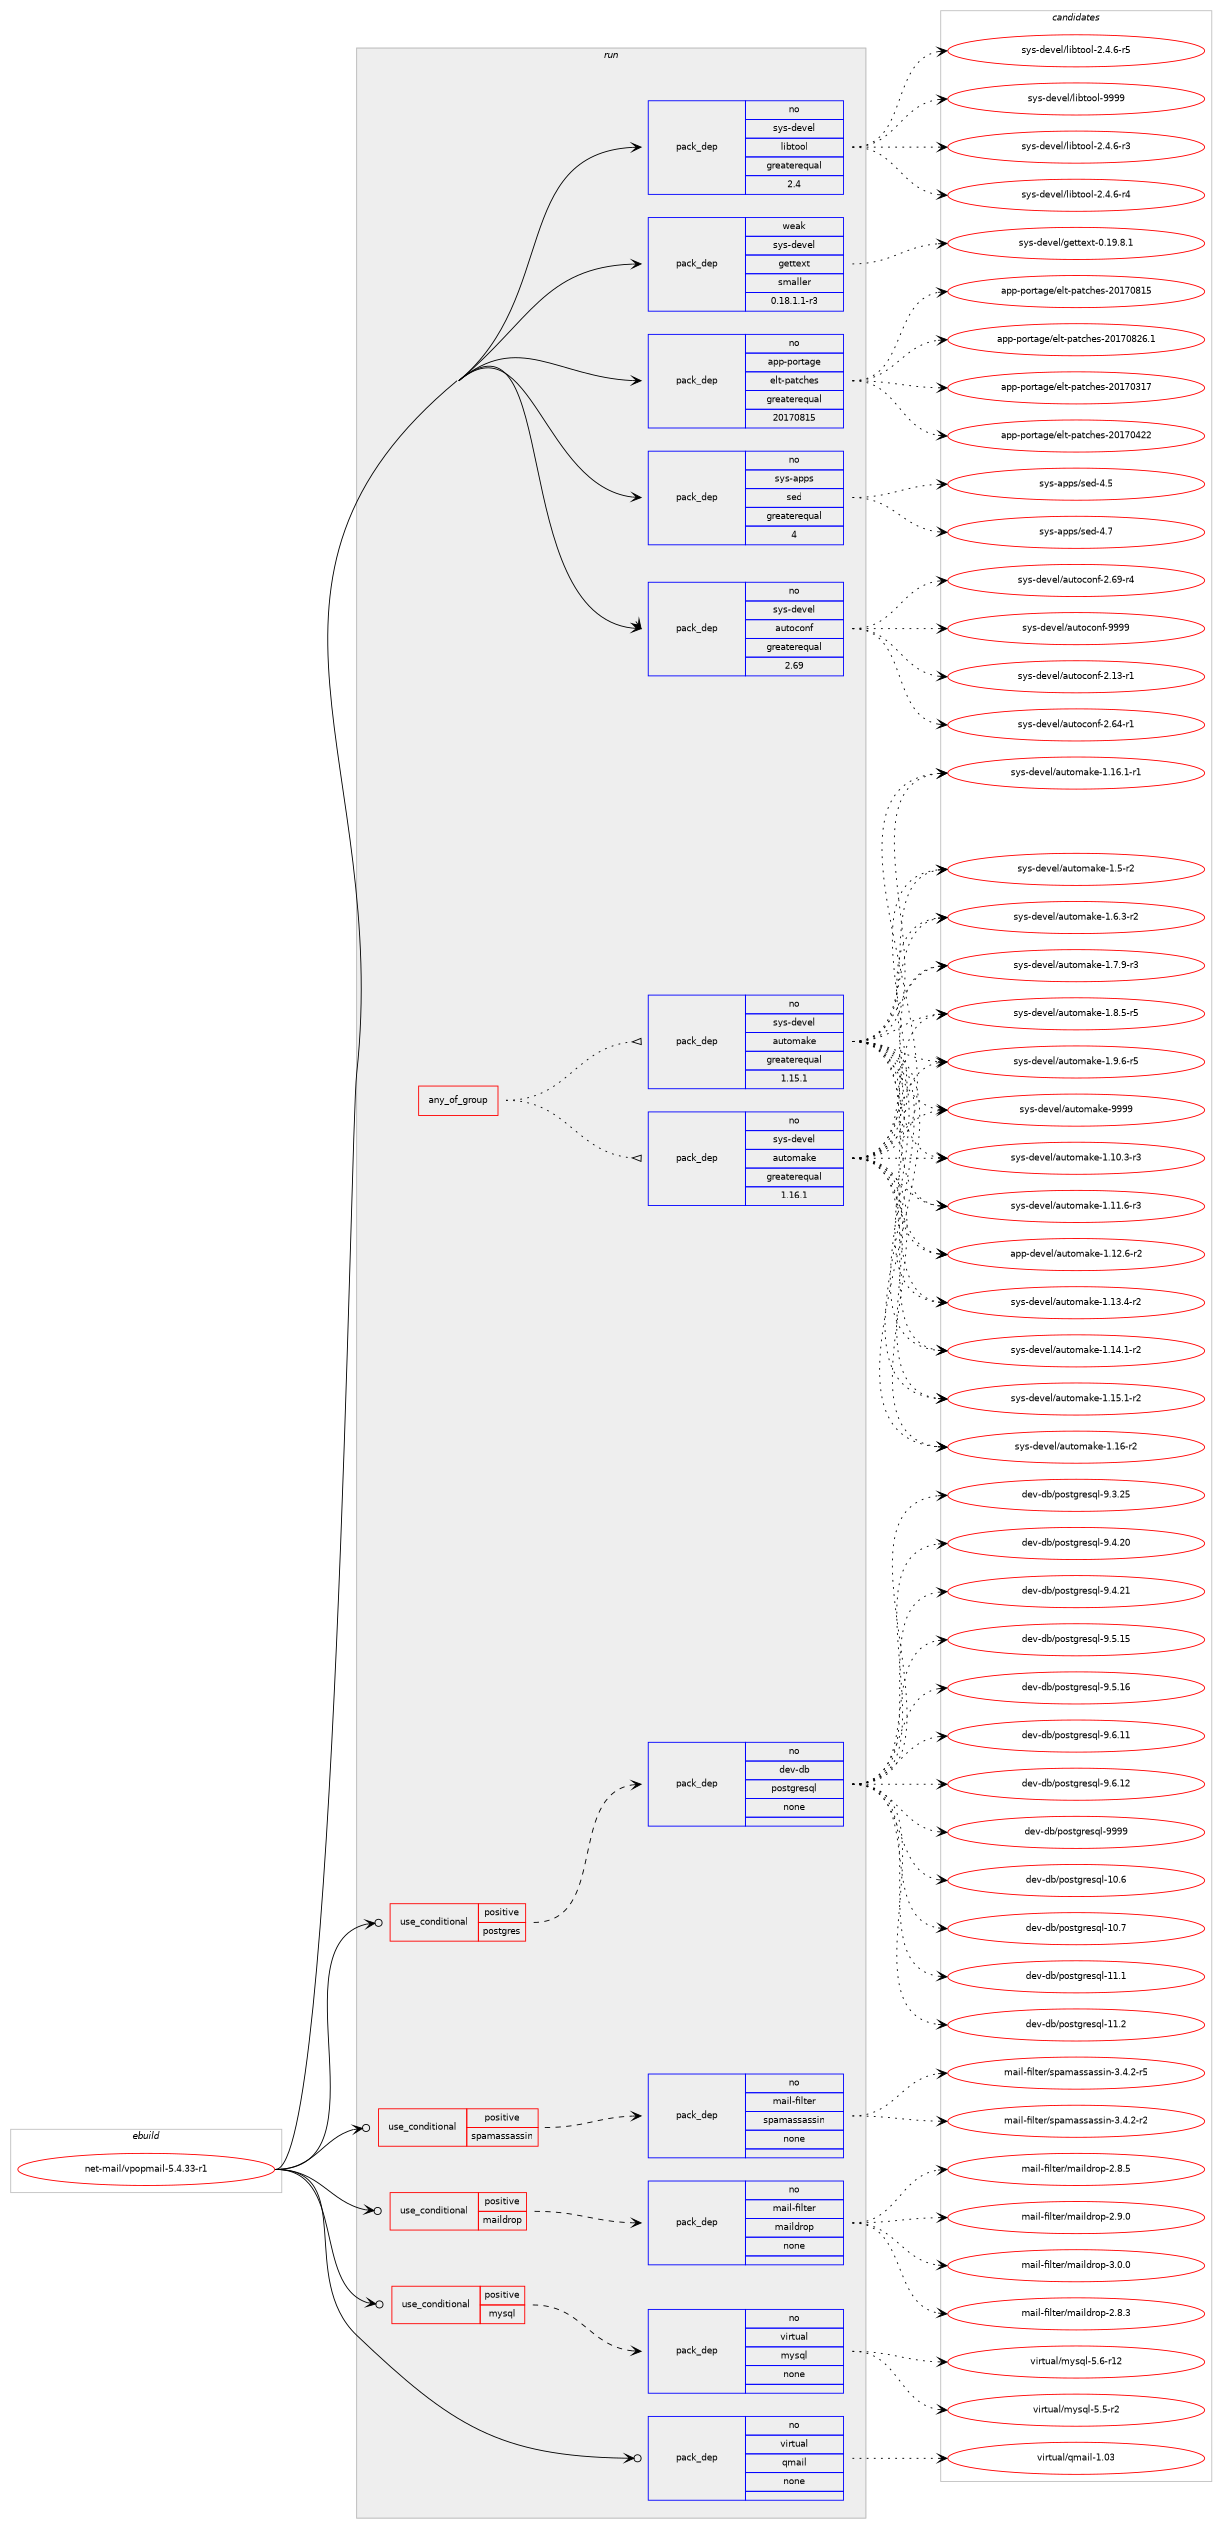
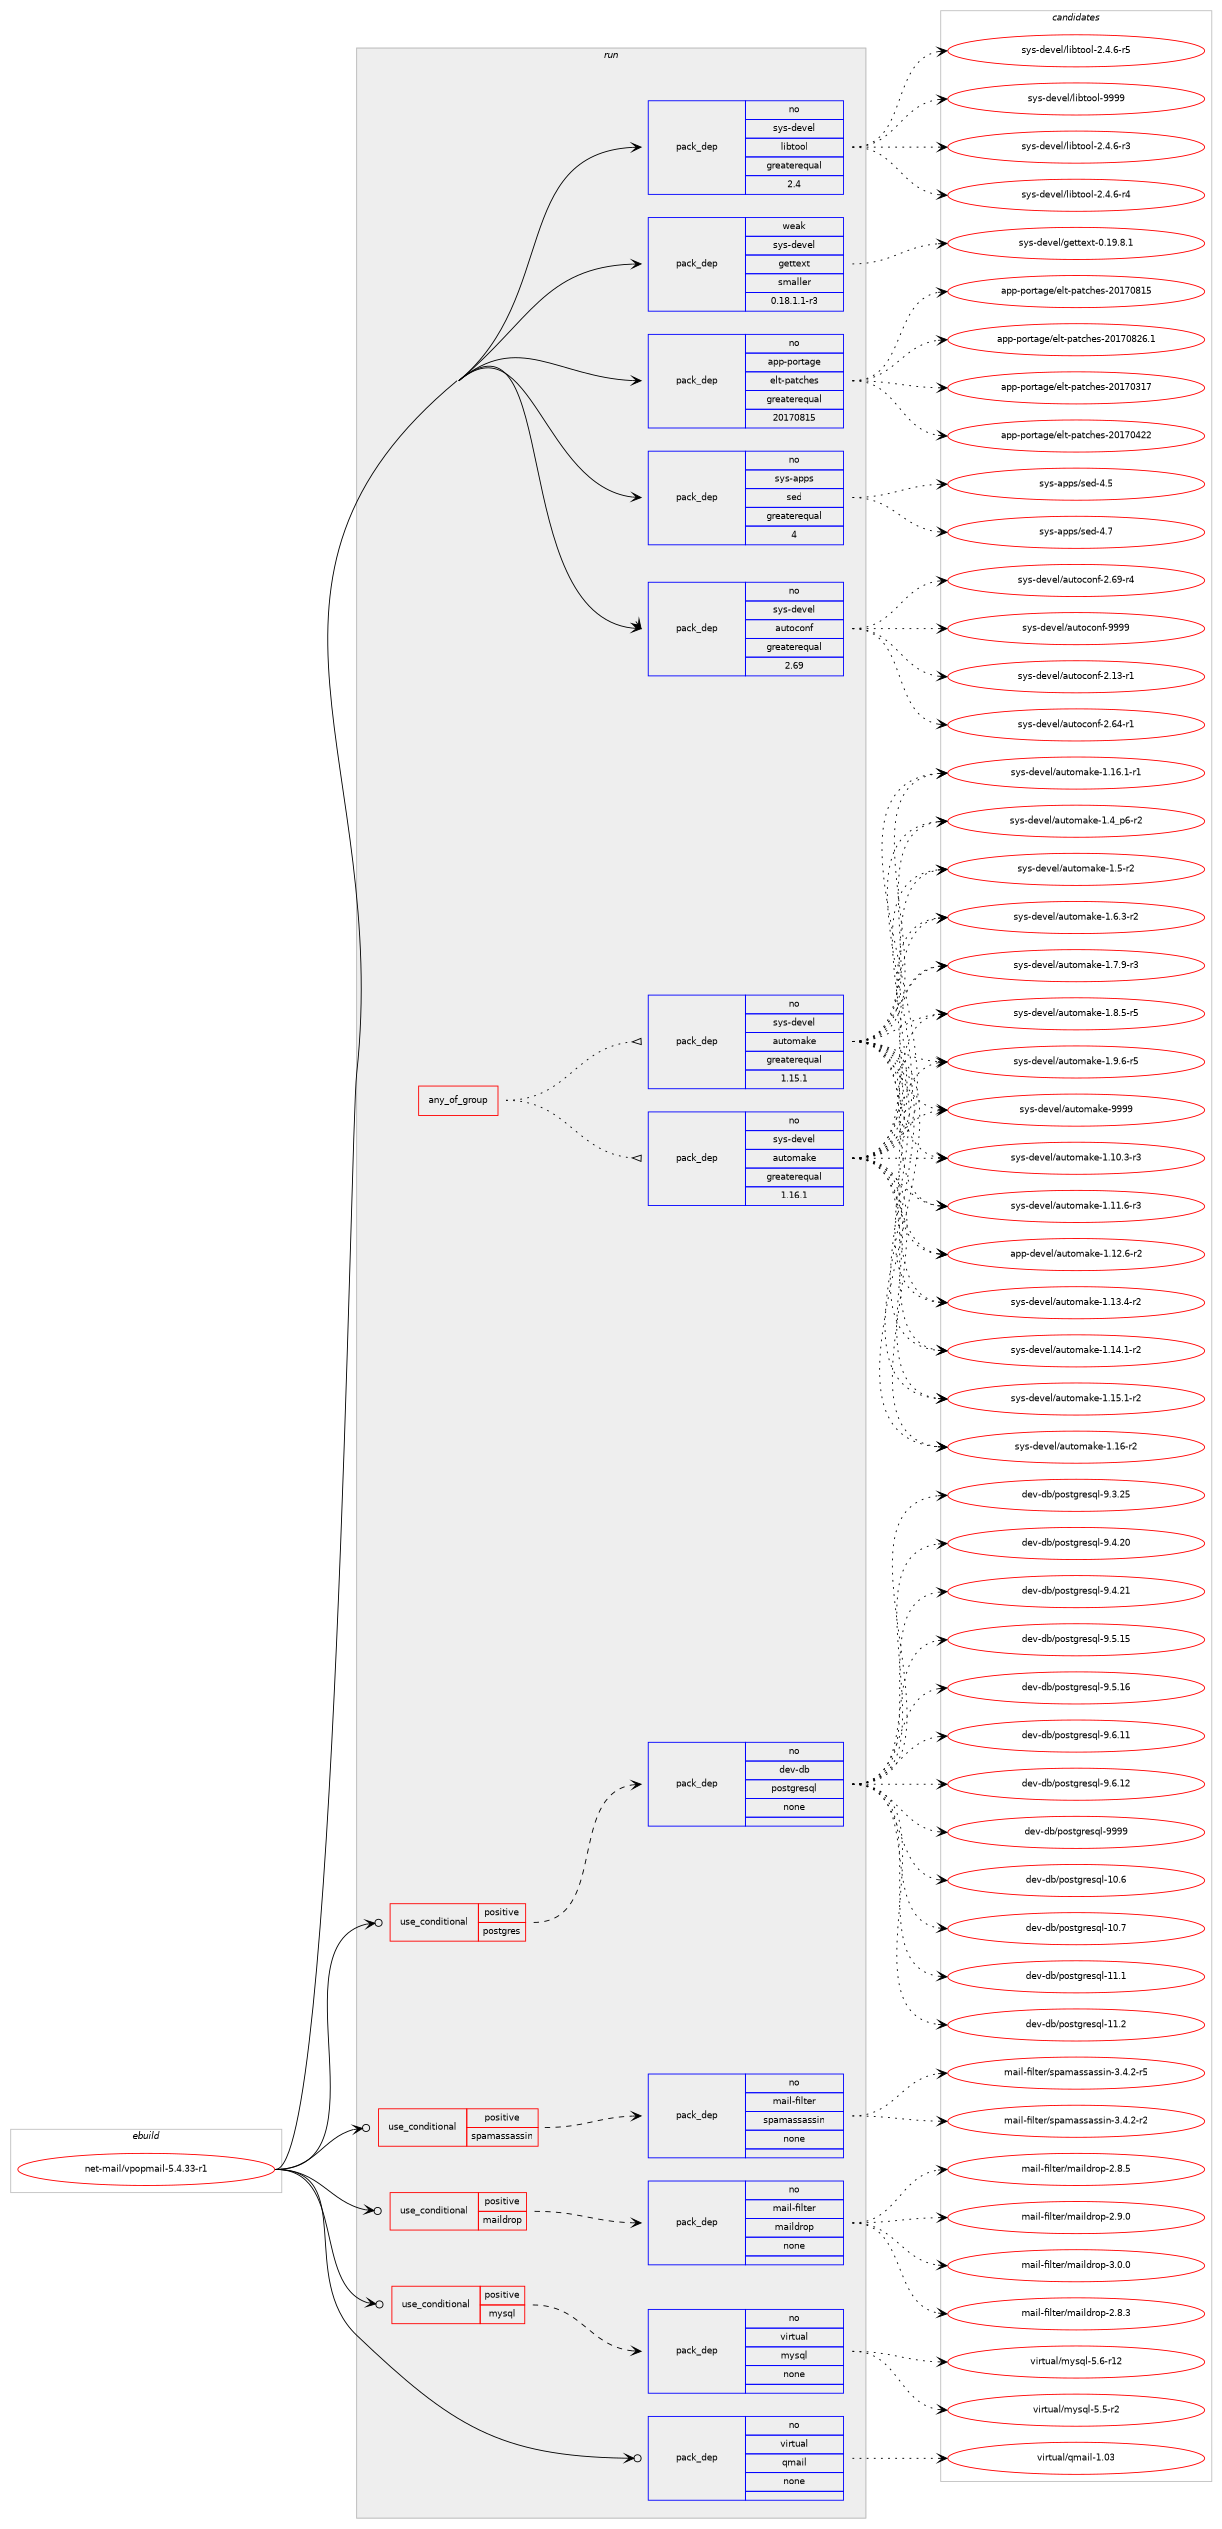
none -> (1076, 821)
